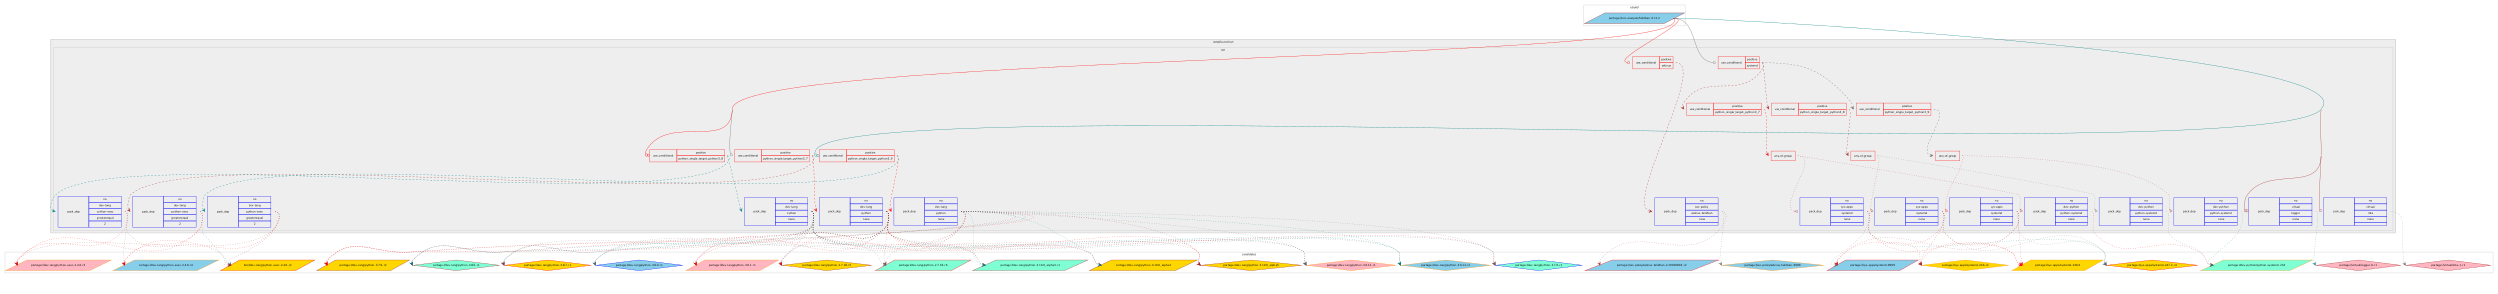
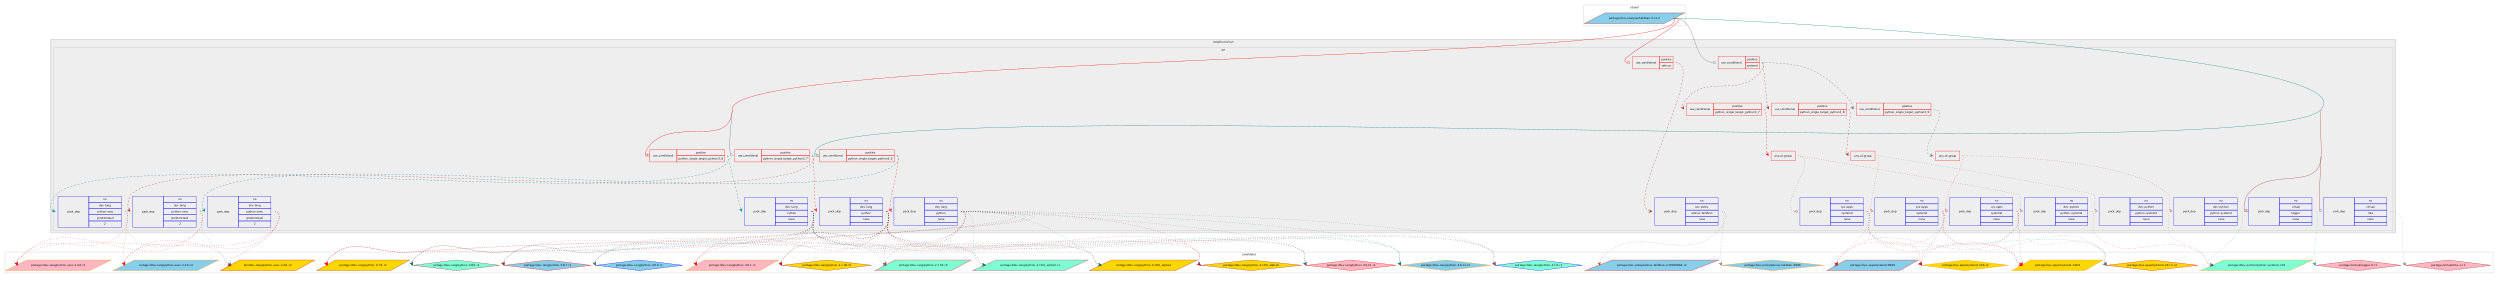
(548, 265) -> (548, 265)
(1351, 265) -> (1351, 265)
